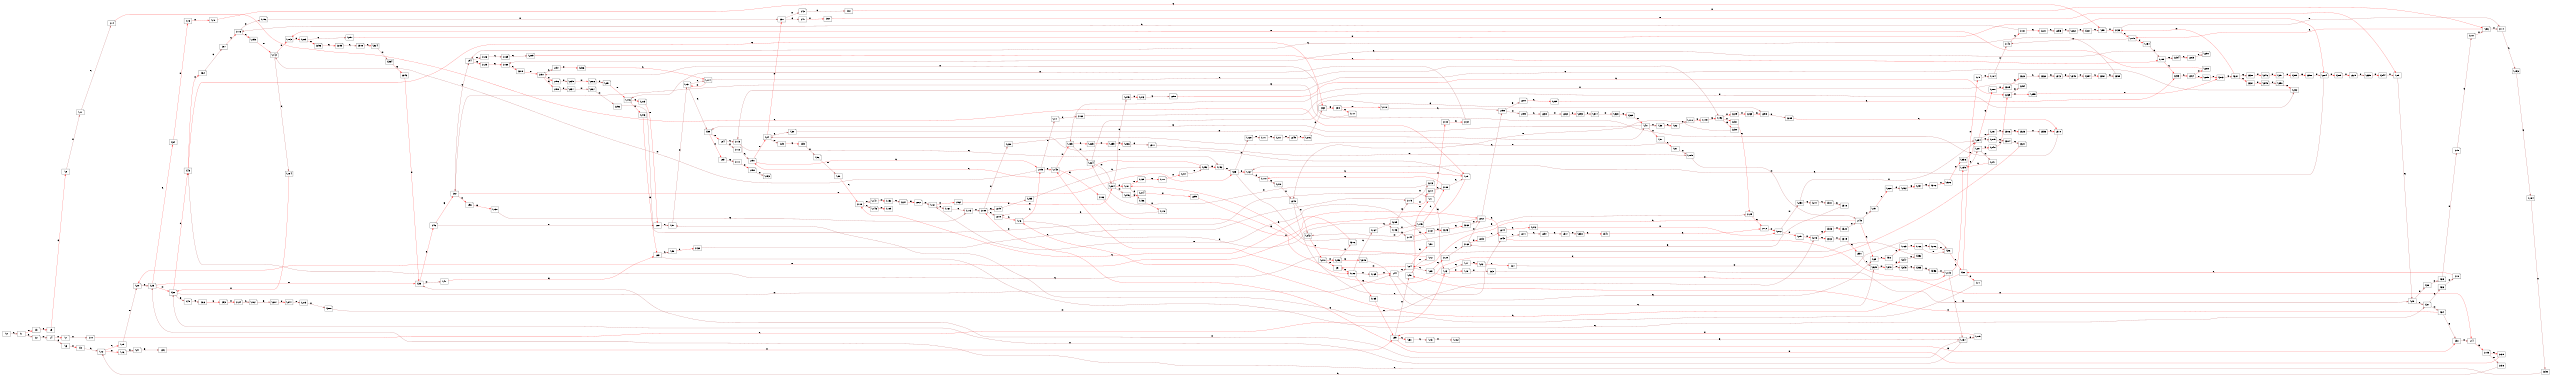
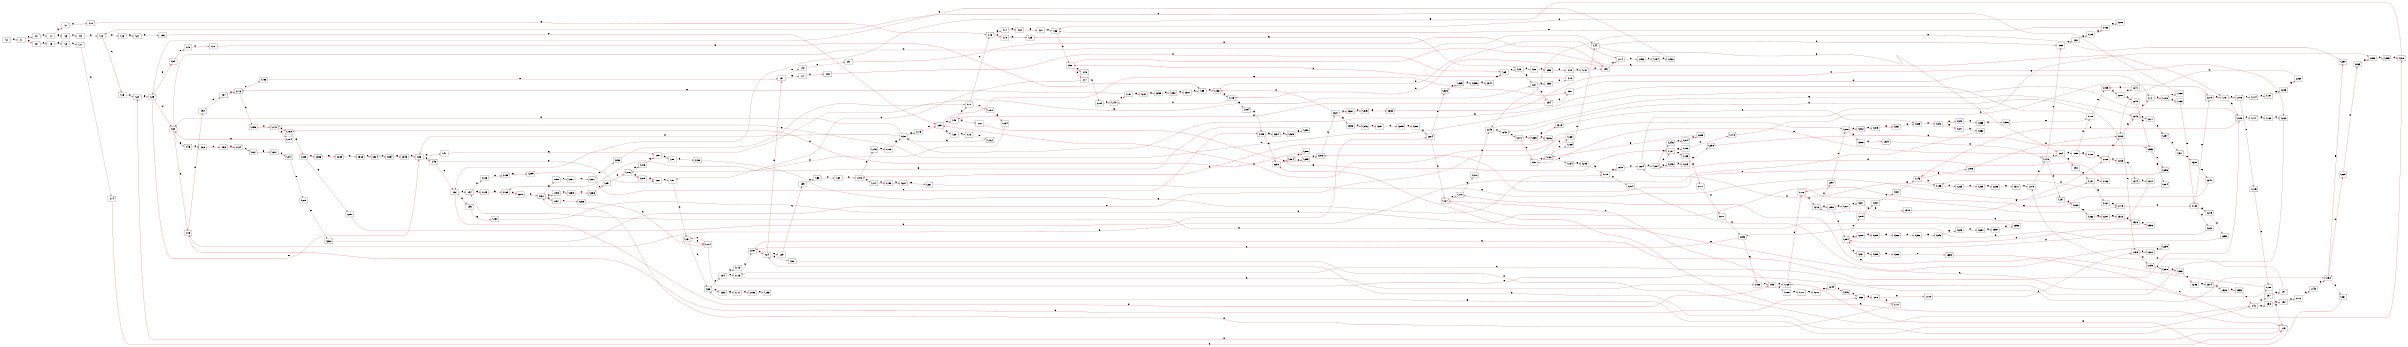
none -> (896, 143)
